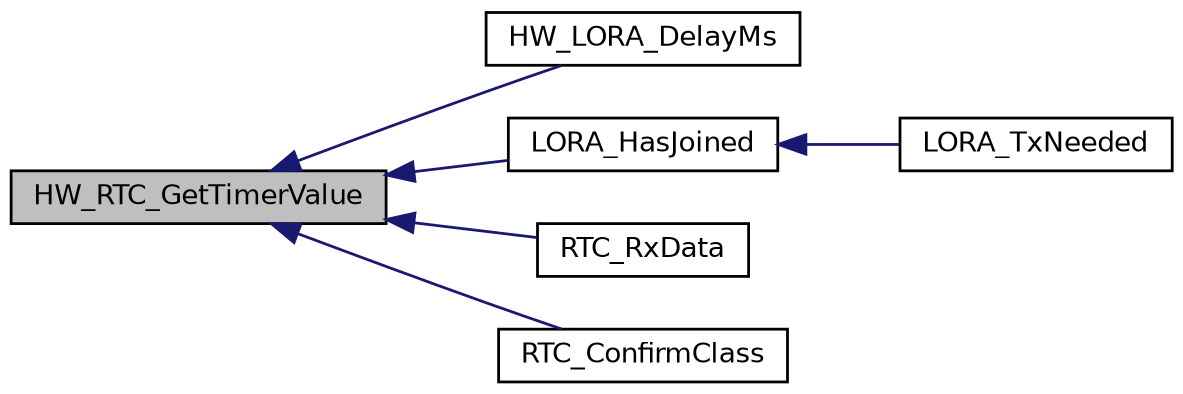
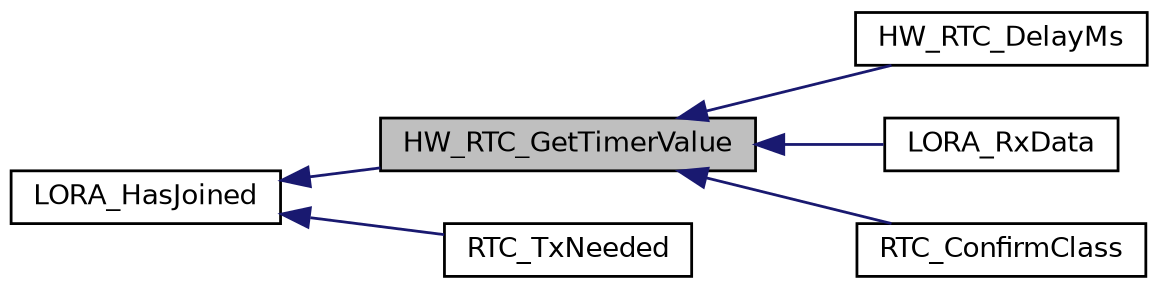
(643, 39) -> (1001, 39)
(1036, 144) -> (568, 250)
(461, 166) -> (345, 172)
(643, 250) -> (1001, 144)
